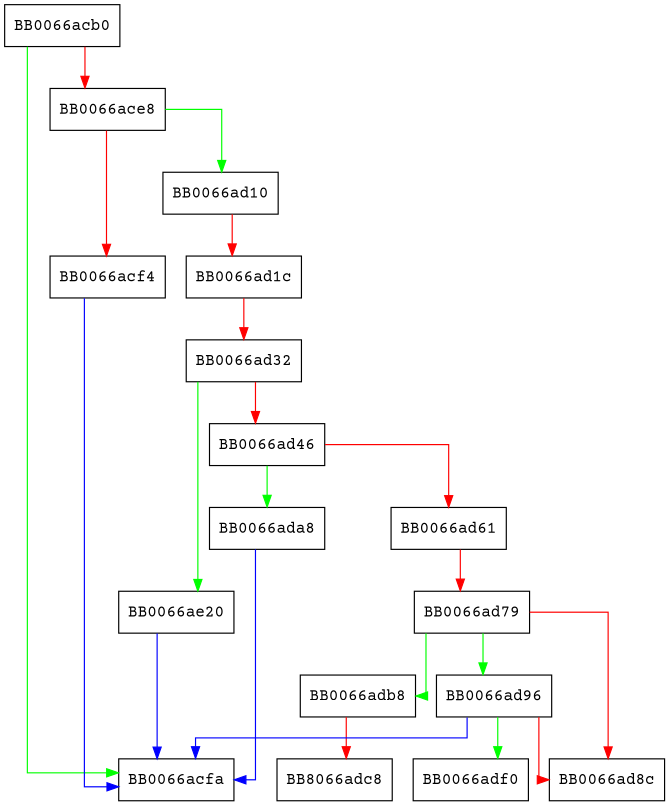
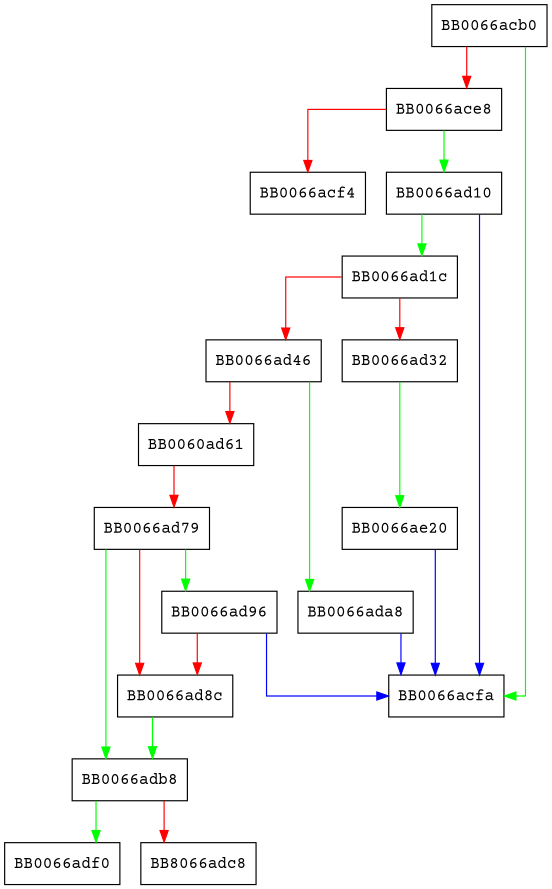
(232, 229) -> (422, 229)
(255, 397) -> (288, 277)
(449, 528) -> (196, 445)
(84, 554) -> (480, 439)
none -> (152, 732)
(498, 732) -> (96, 816)
